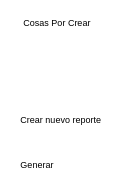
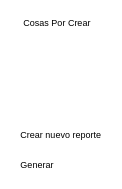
(60, 120) -> (60, 135)
